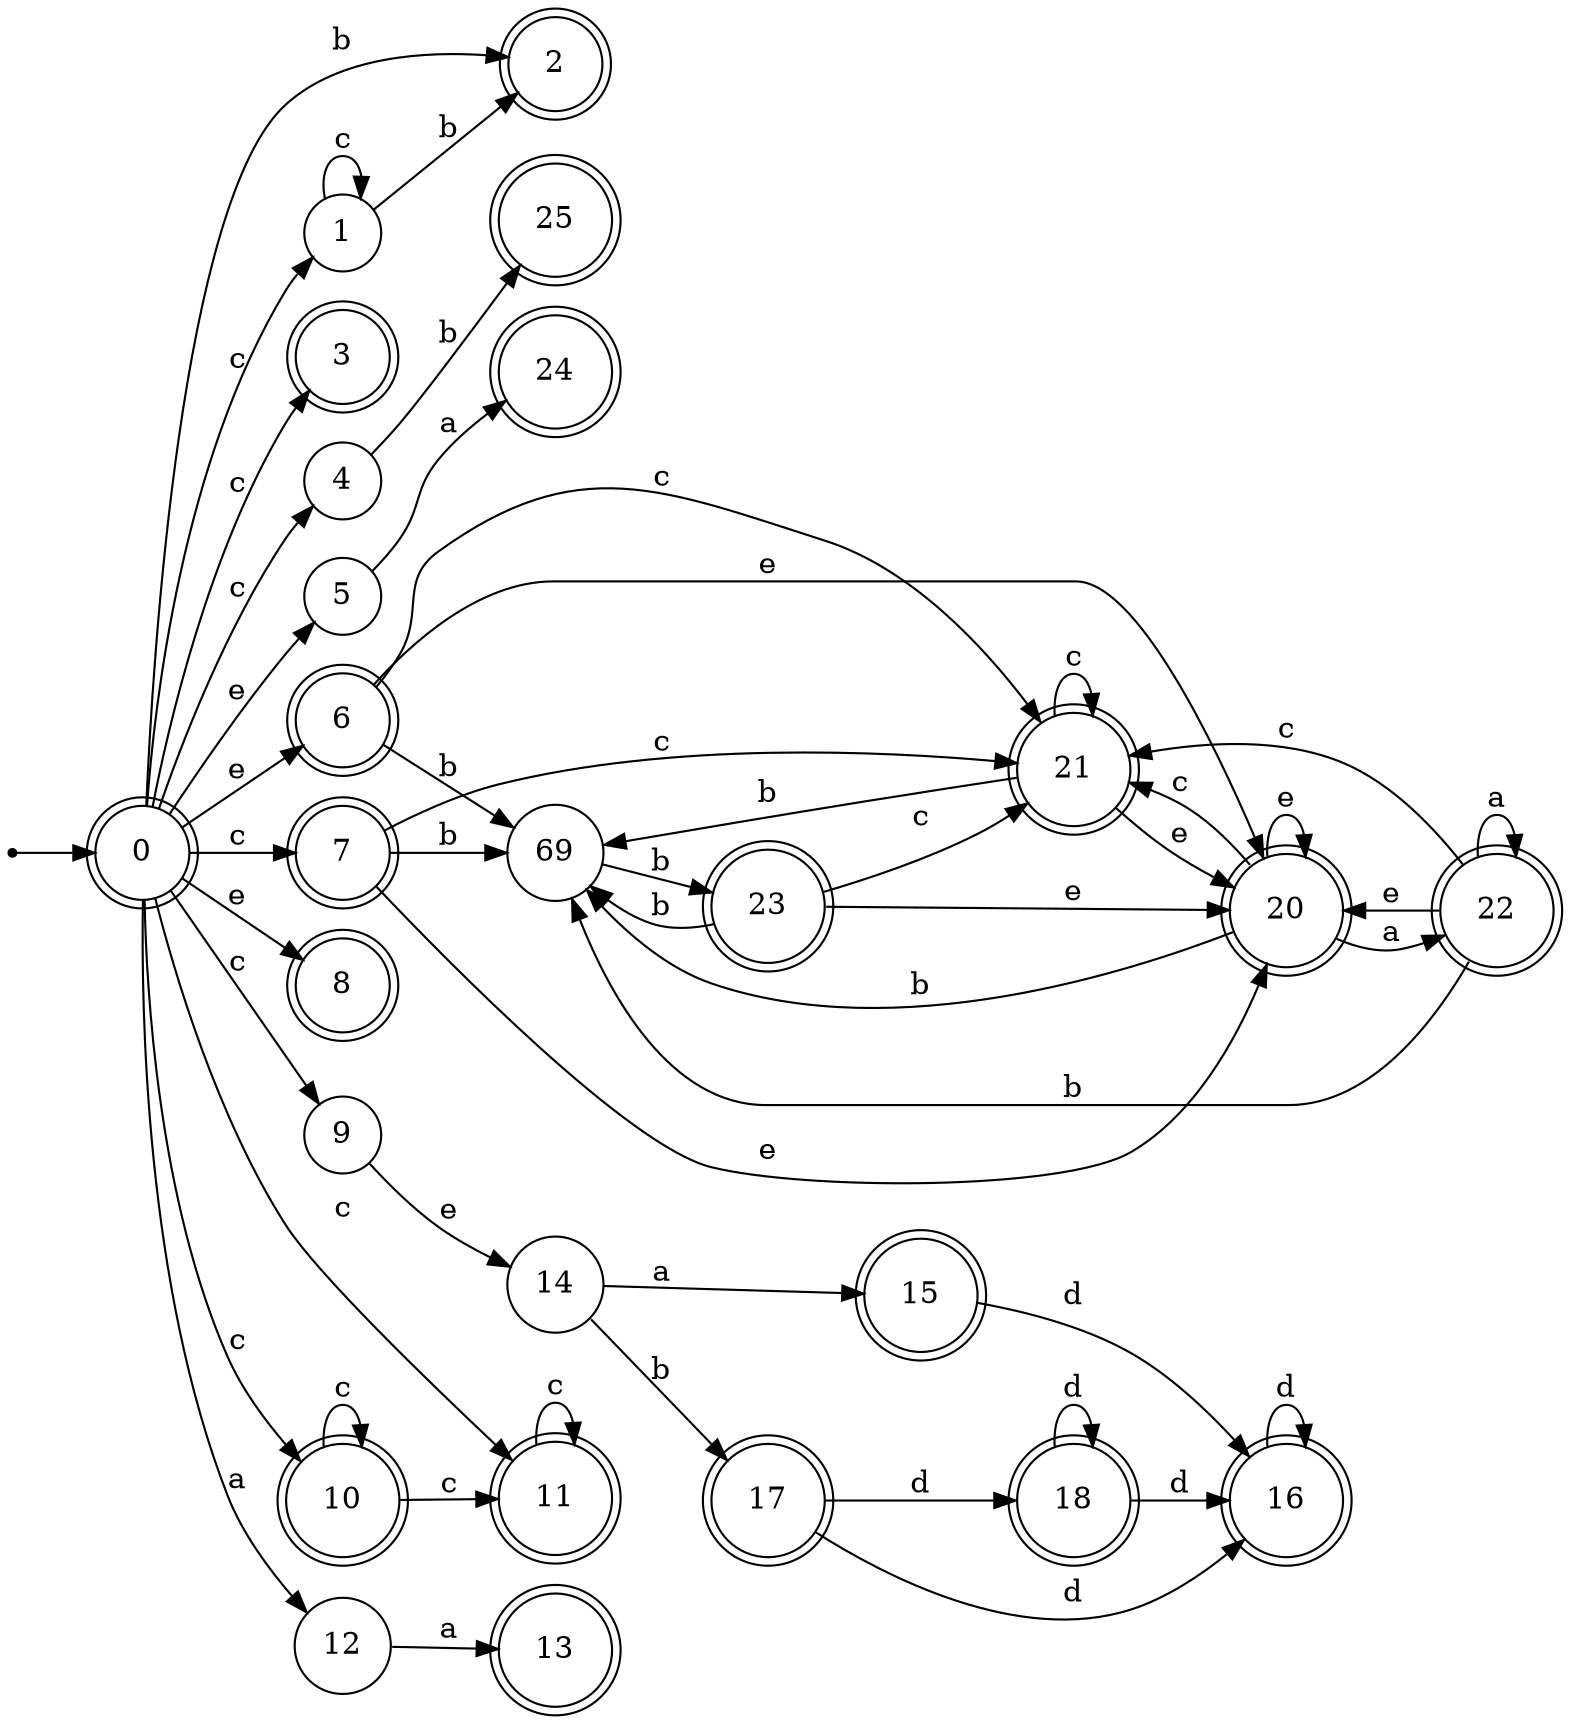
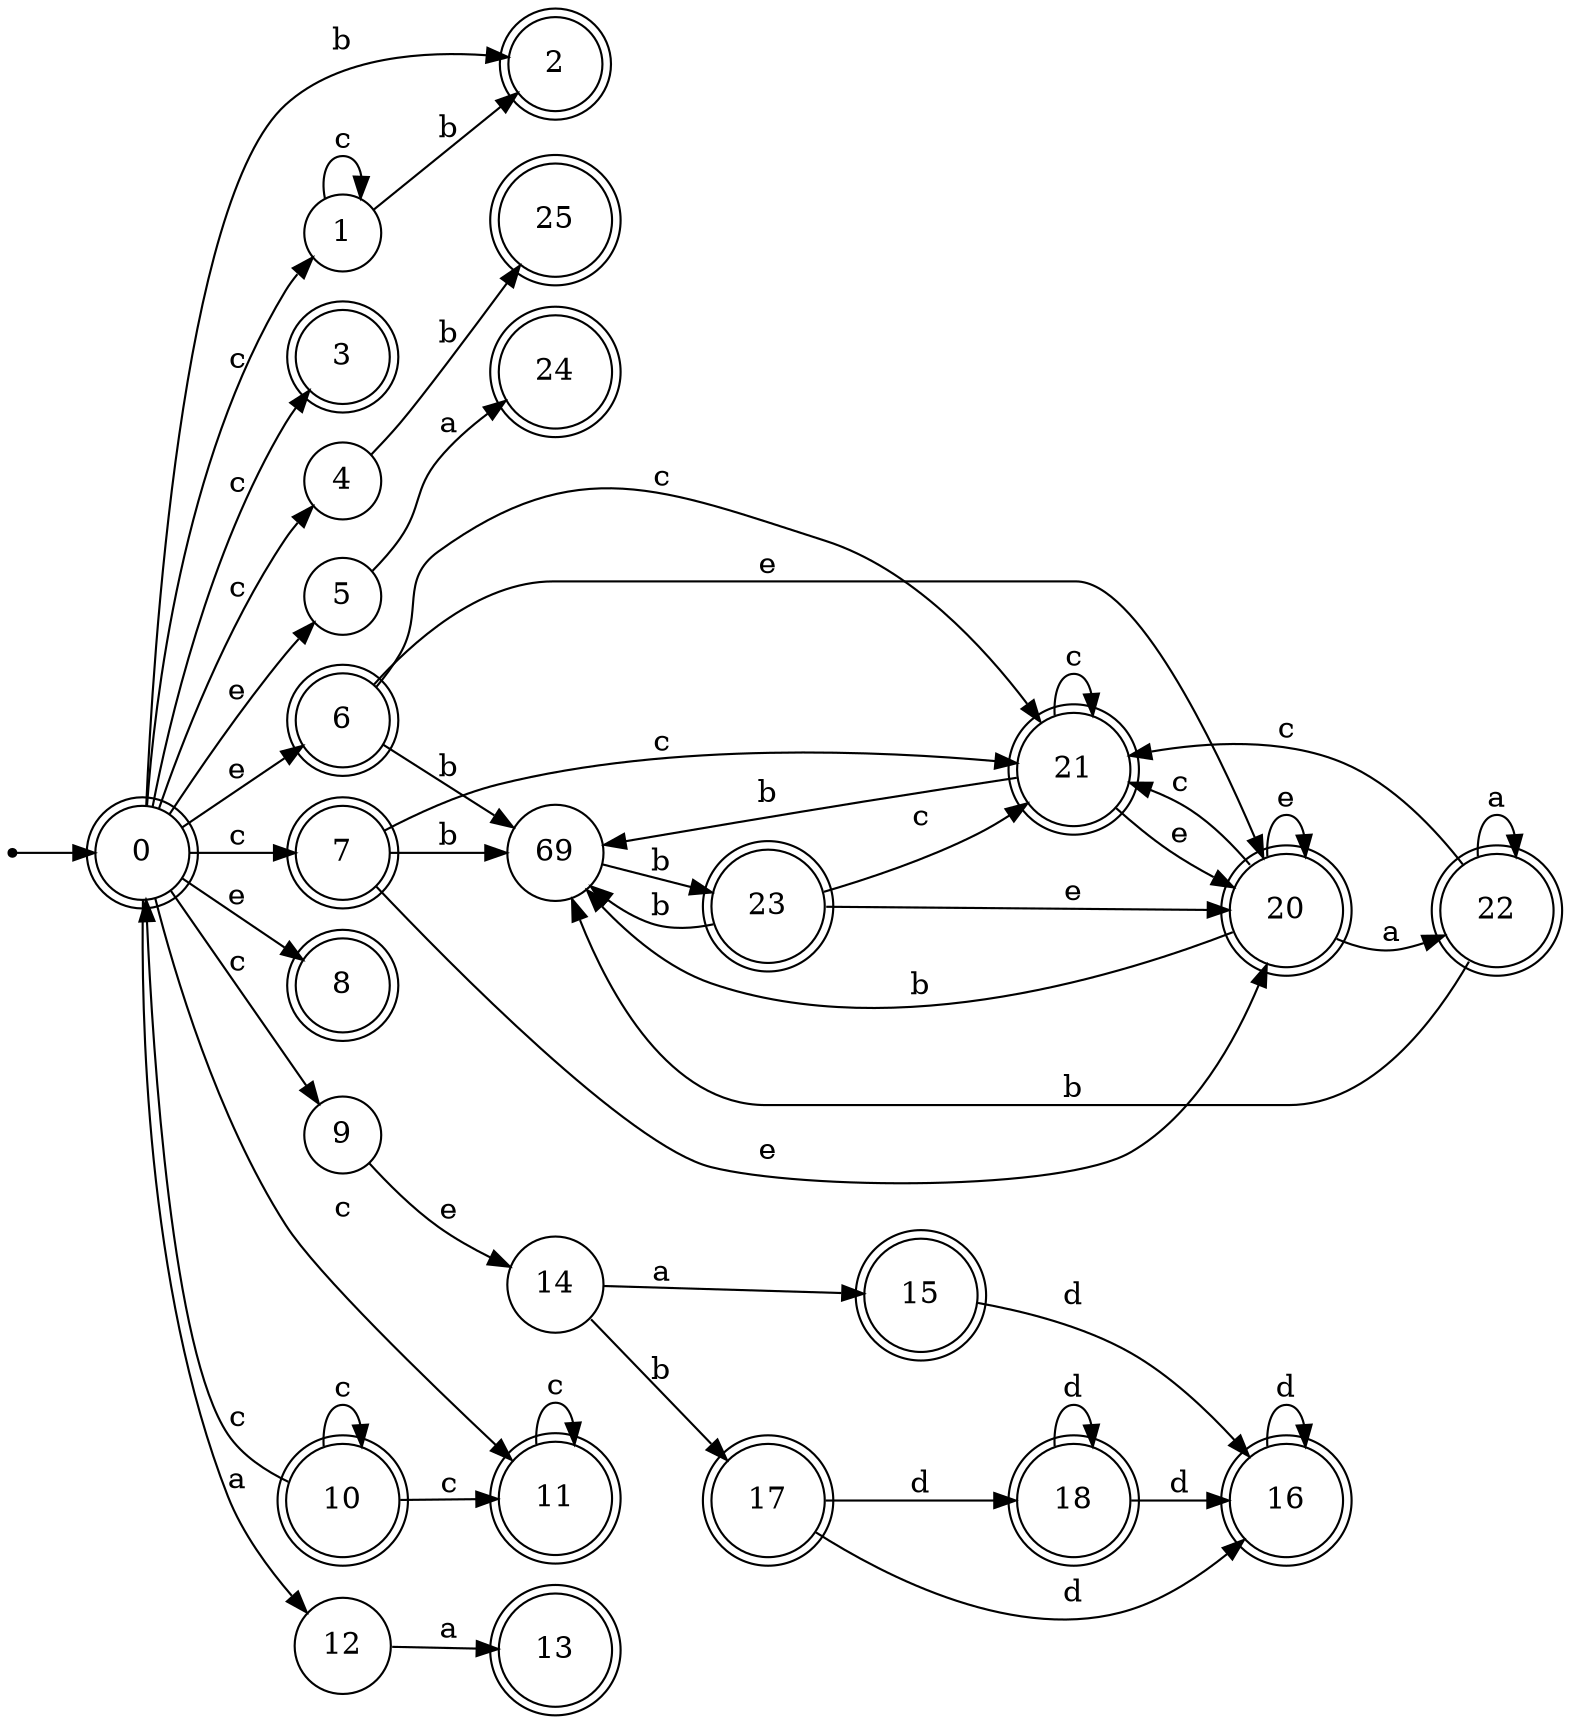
(1402, 911) -> none
(175, 1185) -> (172, 1220)
